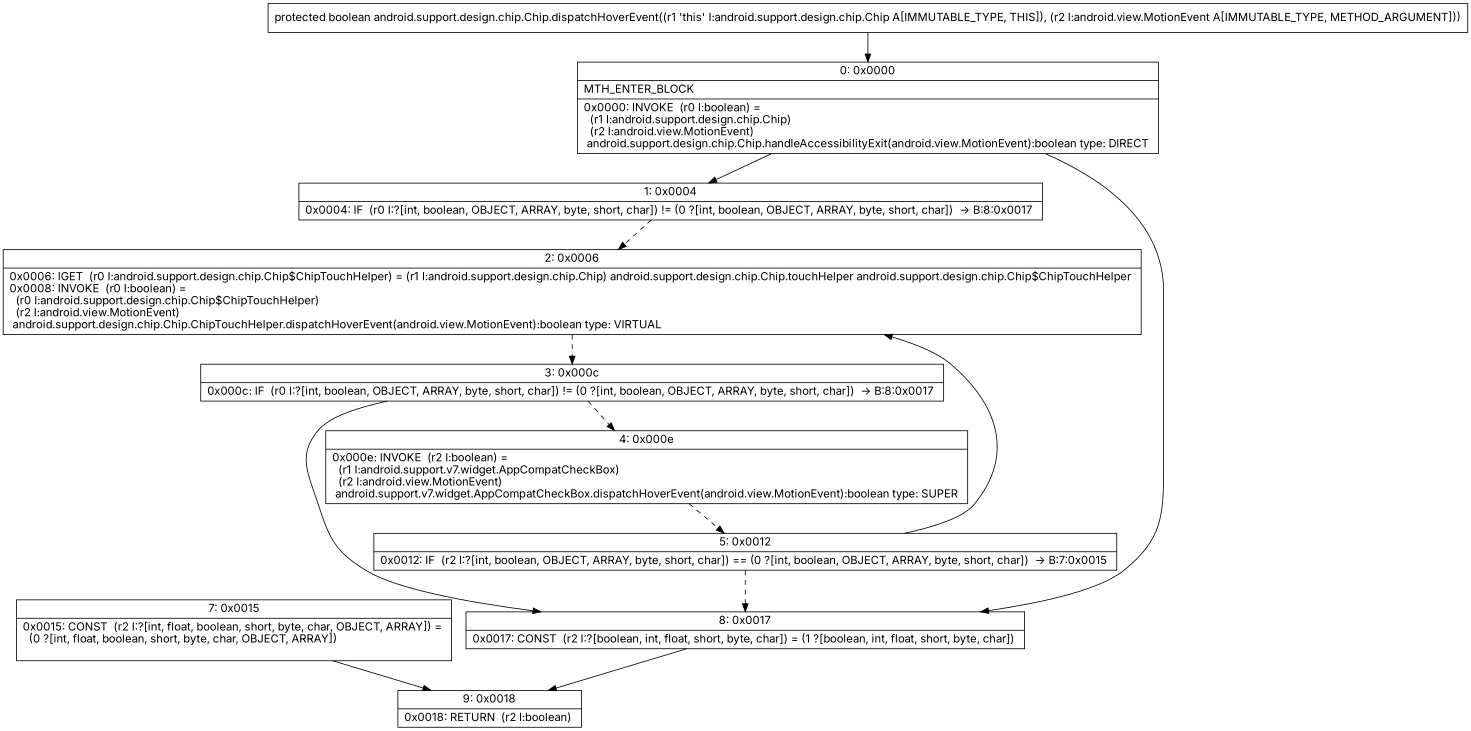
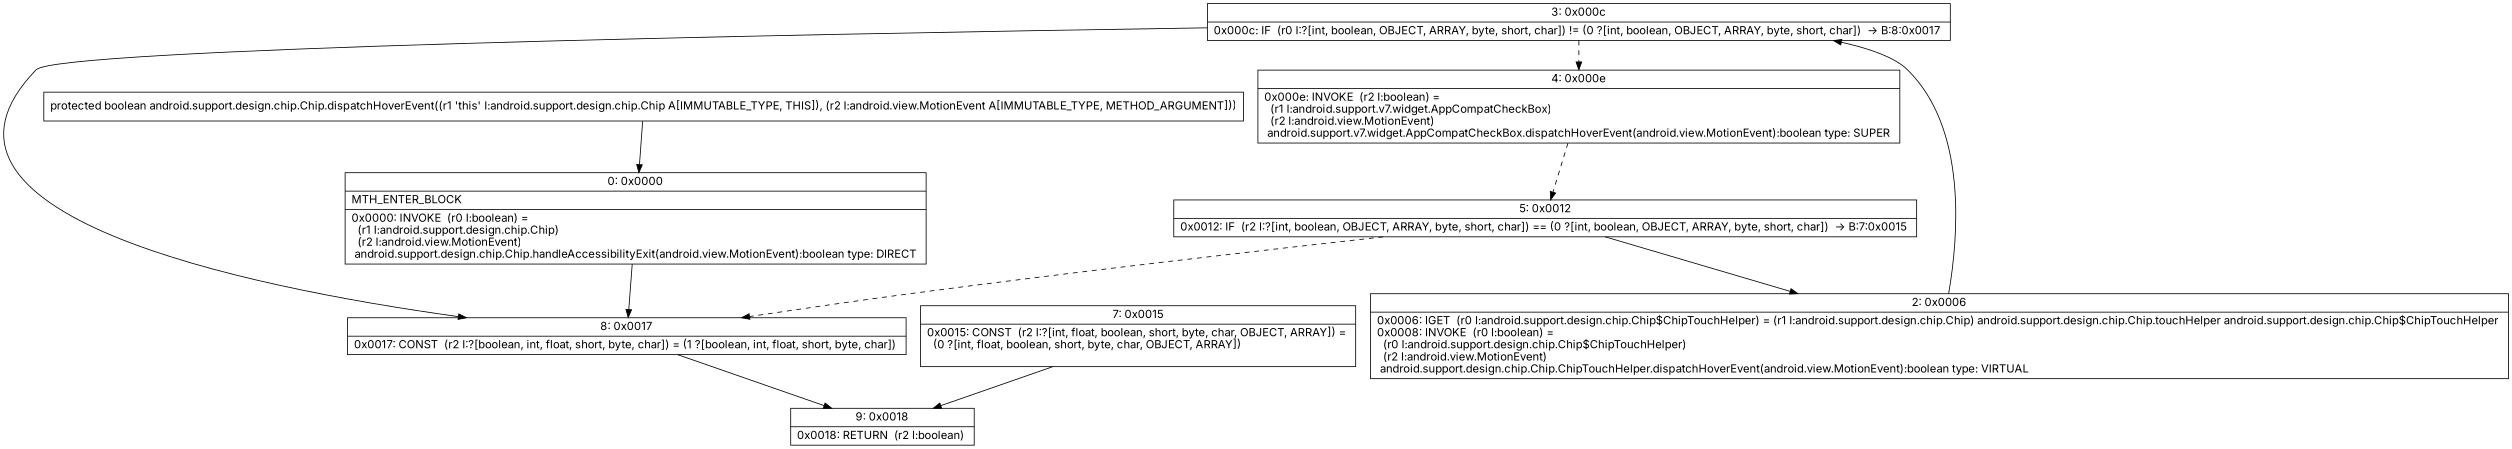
(671, 202) -> none
(572, 345) -> (1946, 141)
